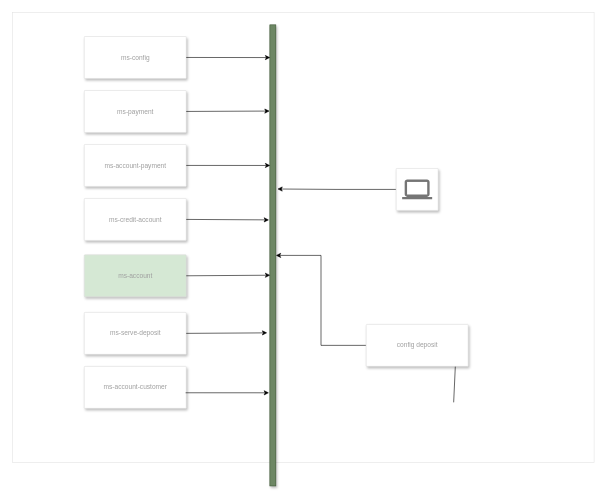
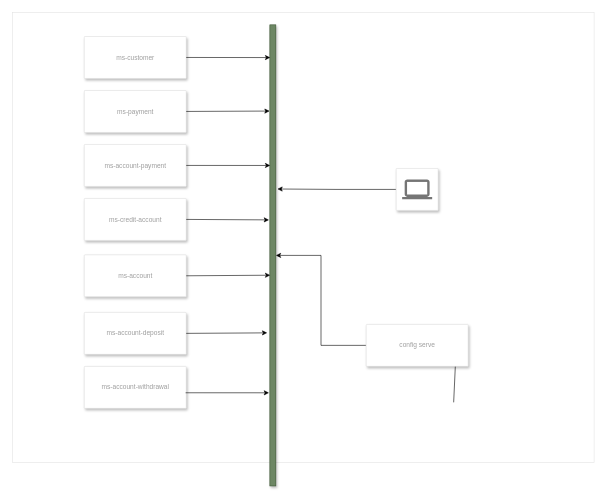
(136, 57) -> (136, 57)
(135, 276) -> (135, 276)
(136, 333) -> (136, 333)
(418, 345) -> (418, 345)
(136, 387) -> (136, 387)
